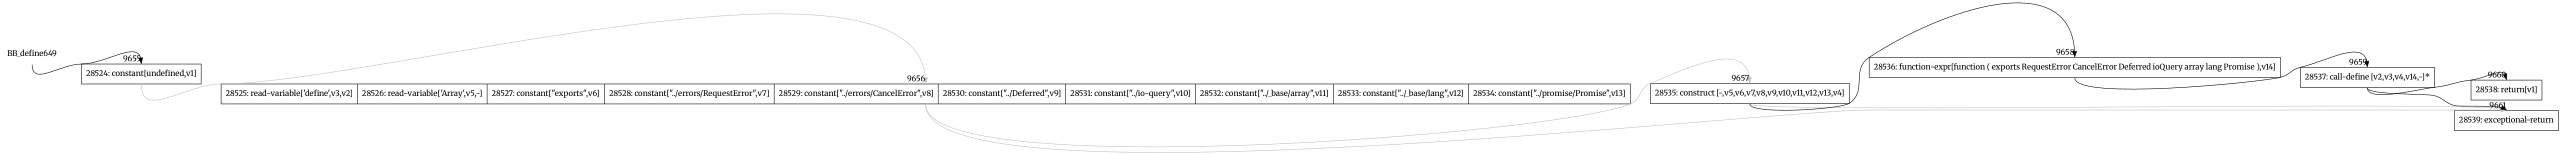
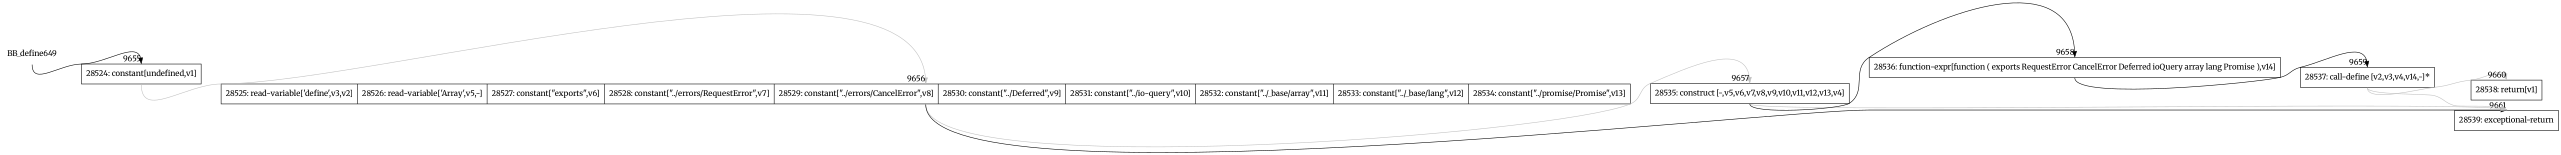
(2436, 87) -> (2436, 87)
(2435, 96) -> (2435, 96)
(1707, 121) -> (1707, 121)
